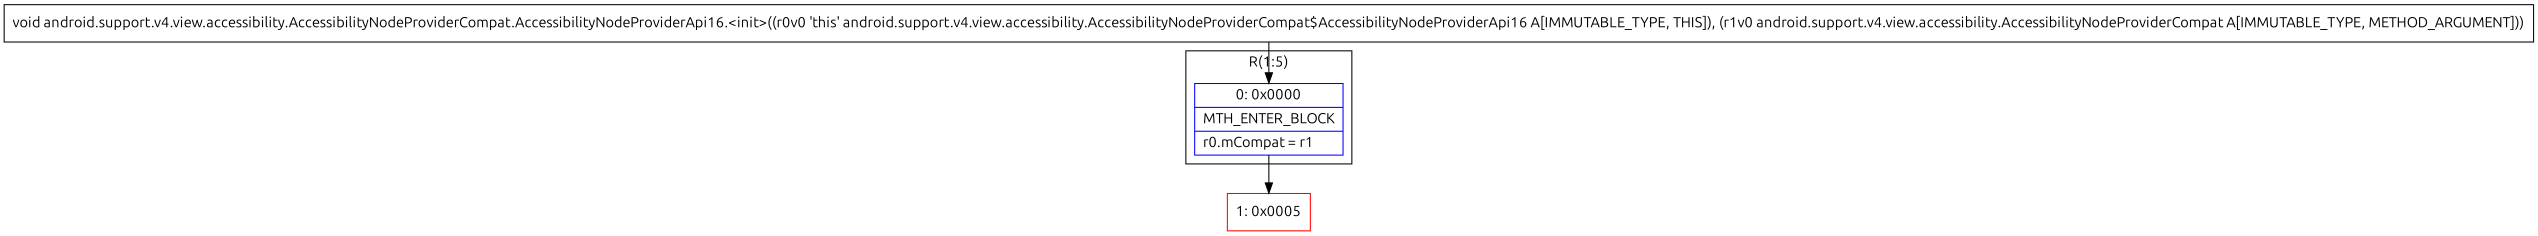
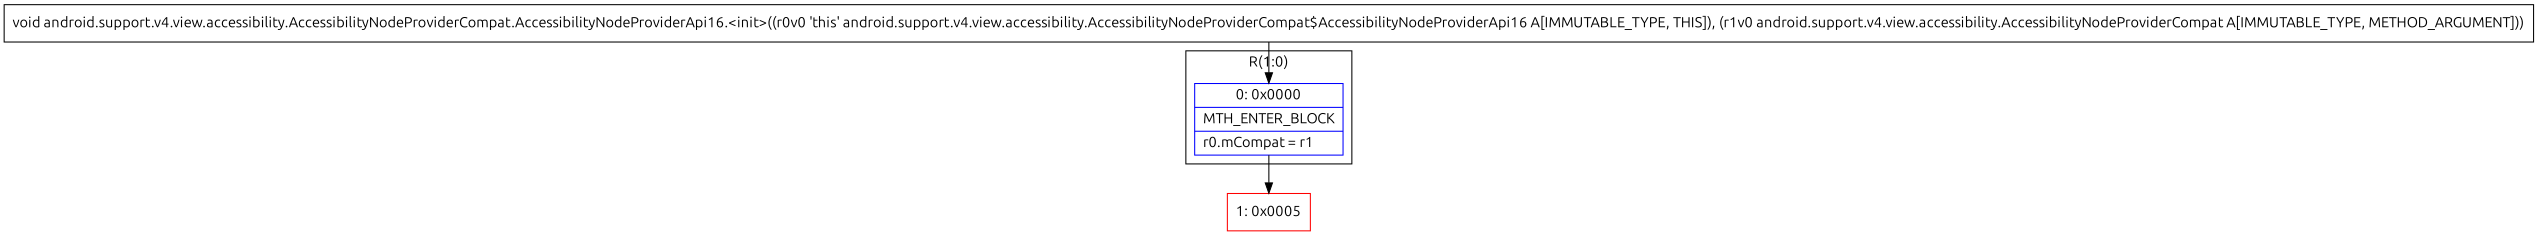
(1269, 63) -> (1269, 63)
